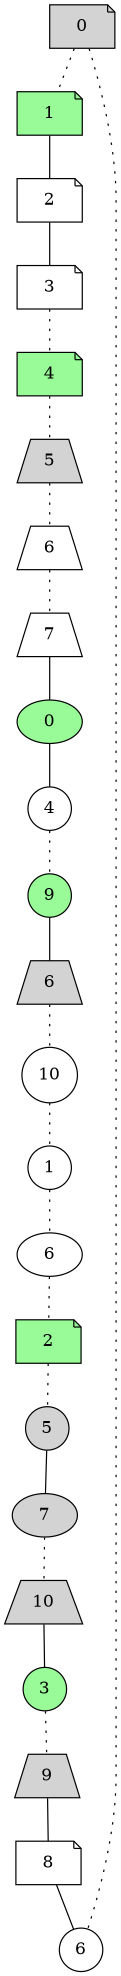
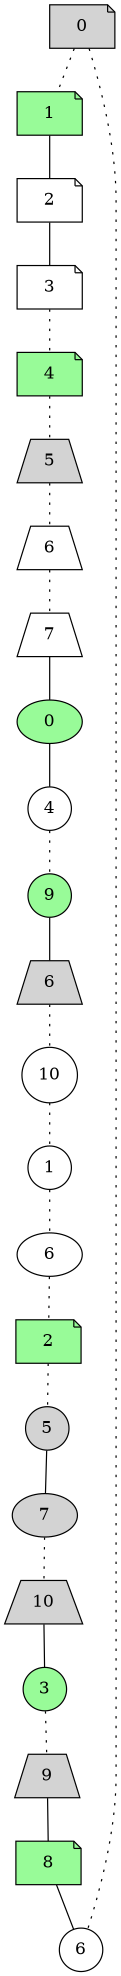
(48, 1863) -> (48, 1863)
